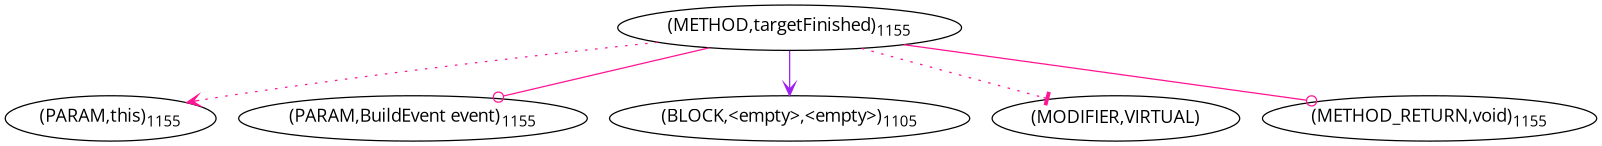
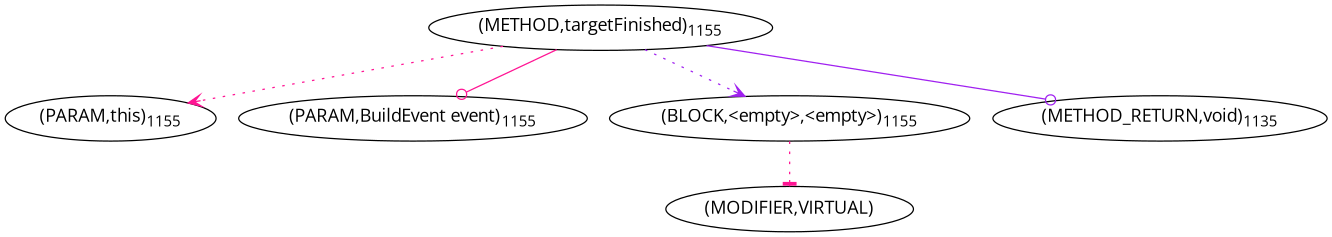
(790, 67) -> (689, 70)
(1105, 72) -> (876, 72)
(953, 73) -> (790, 161)
(900, 117) -> (900, 117)
(1530, 117) -> (1261, 117)
